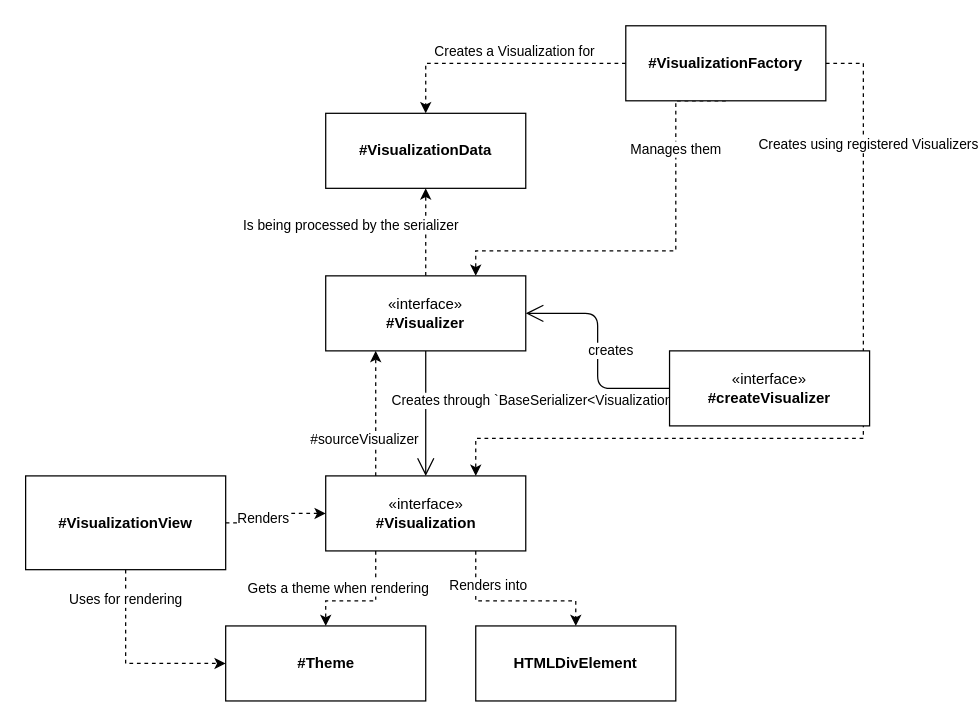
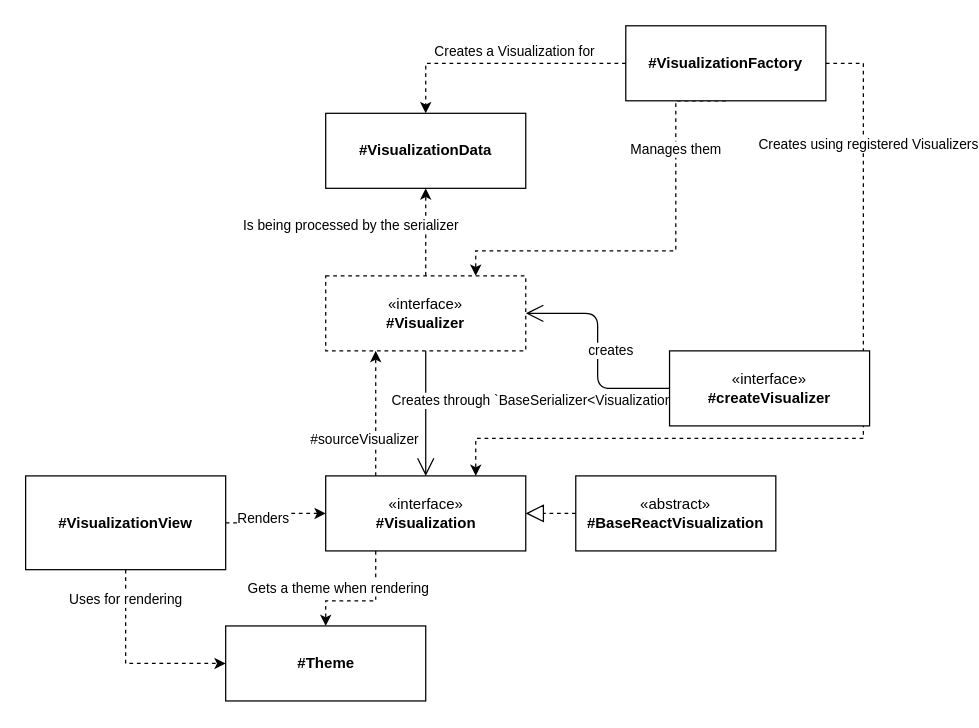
(426, 313) -> (426, 313)
none -> (559, 513)
none -> (676, 513)
(509, 601) -> none
(576, 663) -> none
